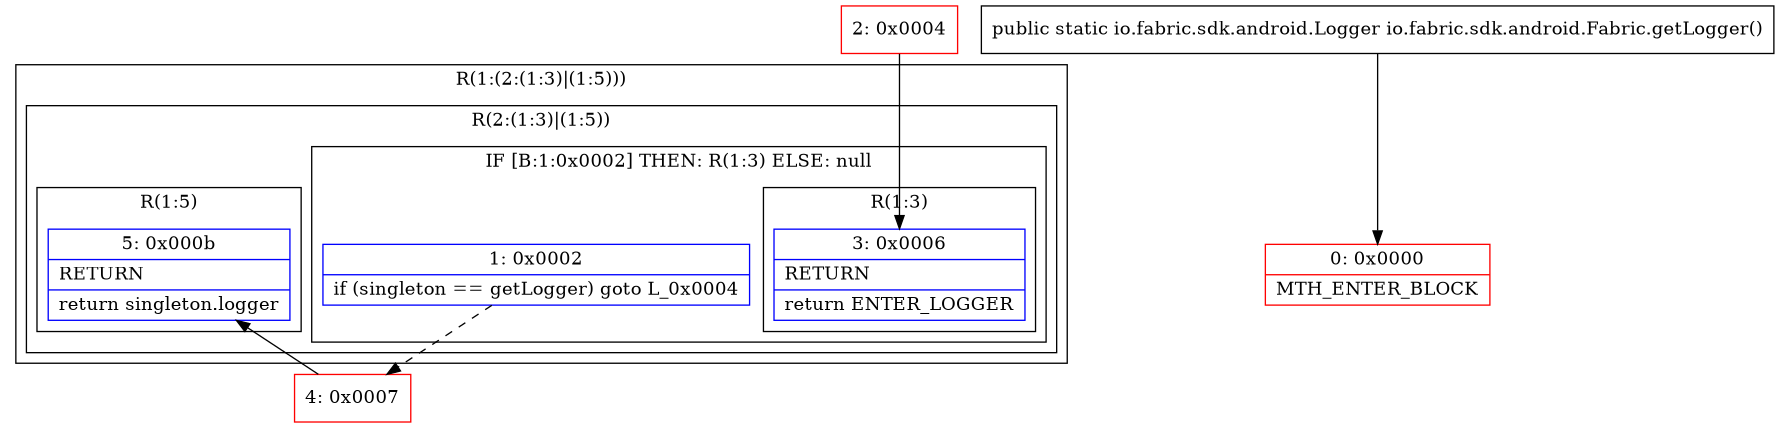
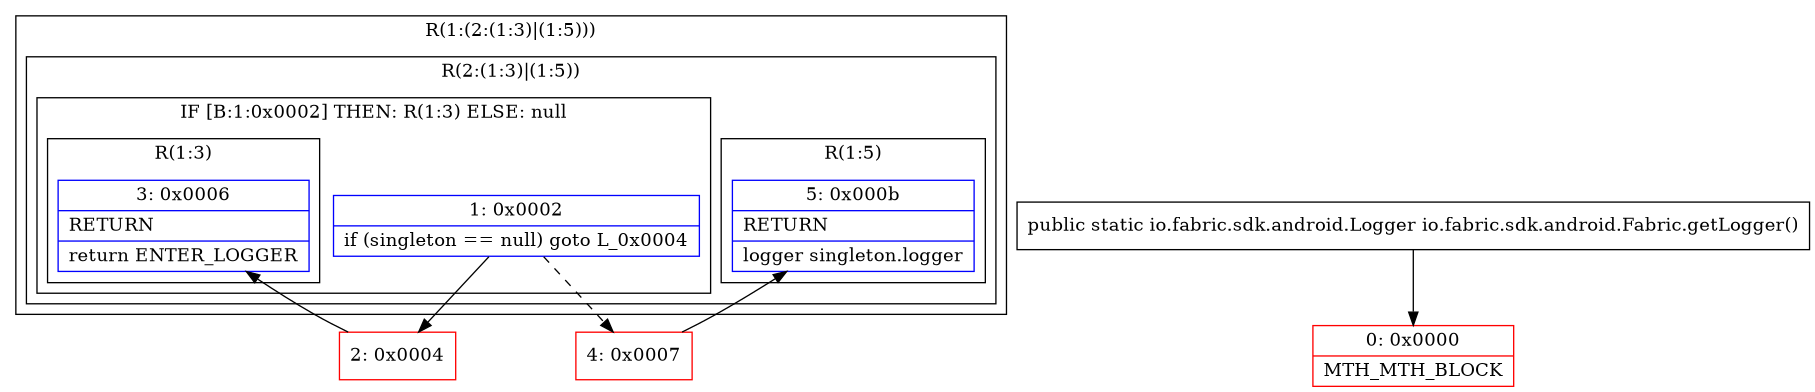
none -> (463, 284)
(536, 289) -> (516, 240)
(1378, 289) -> (1413, 370)
(169, 304) -> (853, 256)
